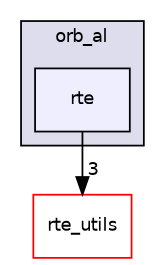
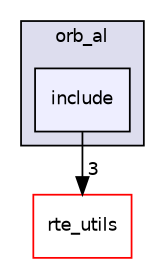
(82, 100) -> (82, 100)
